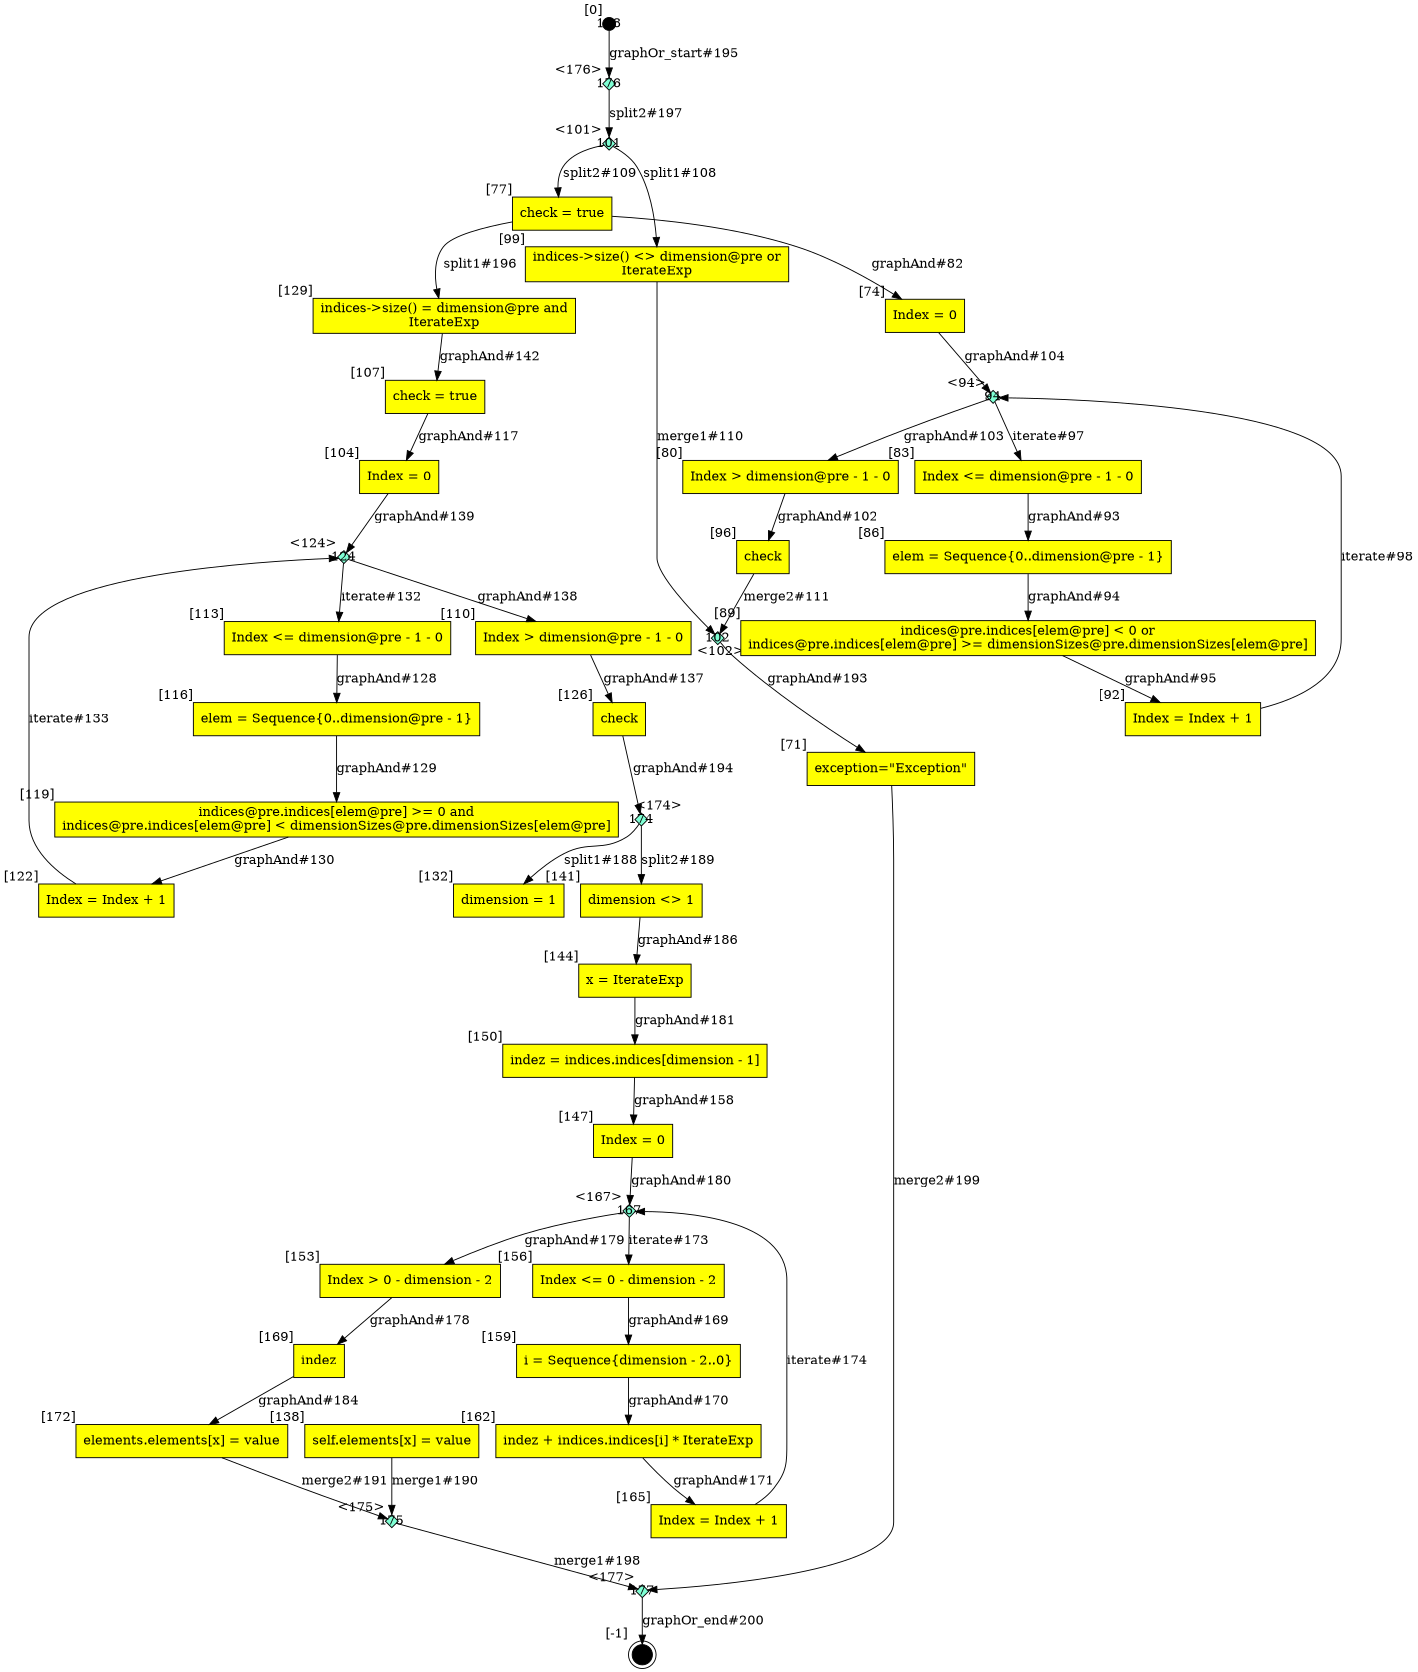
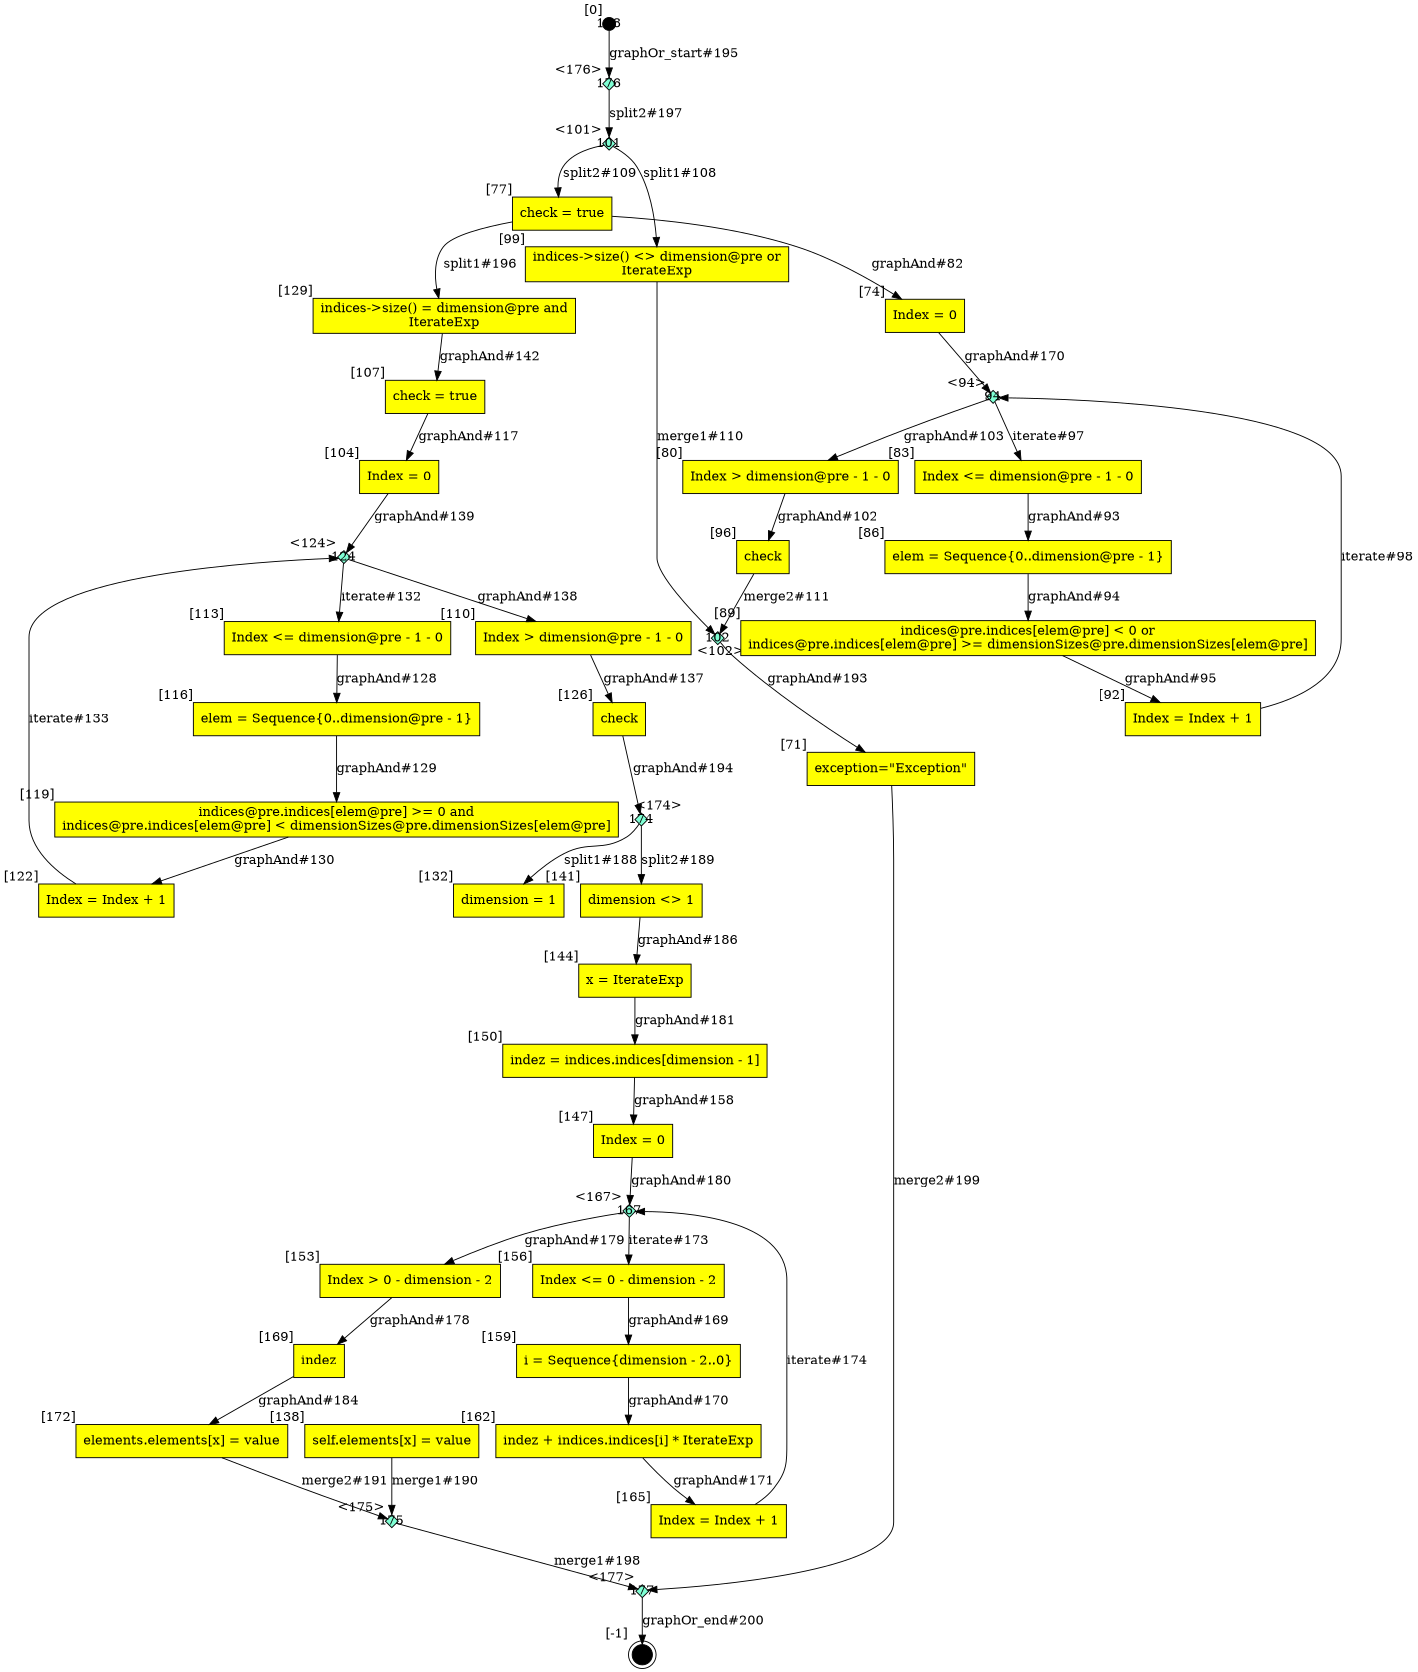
(1015, 357) -> (1015, 357)
